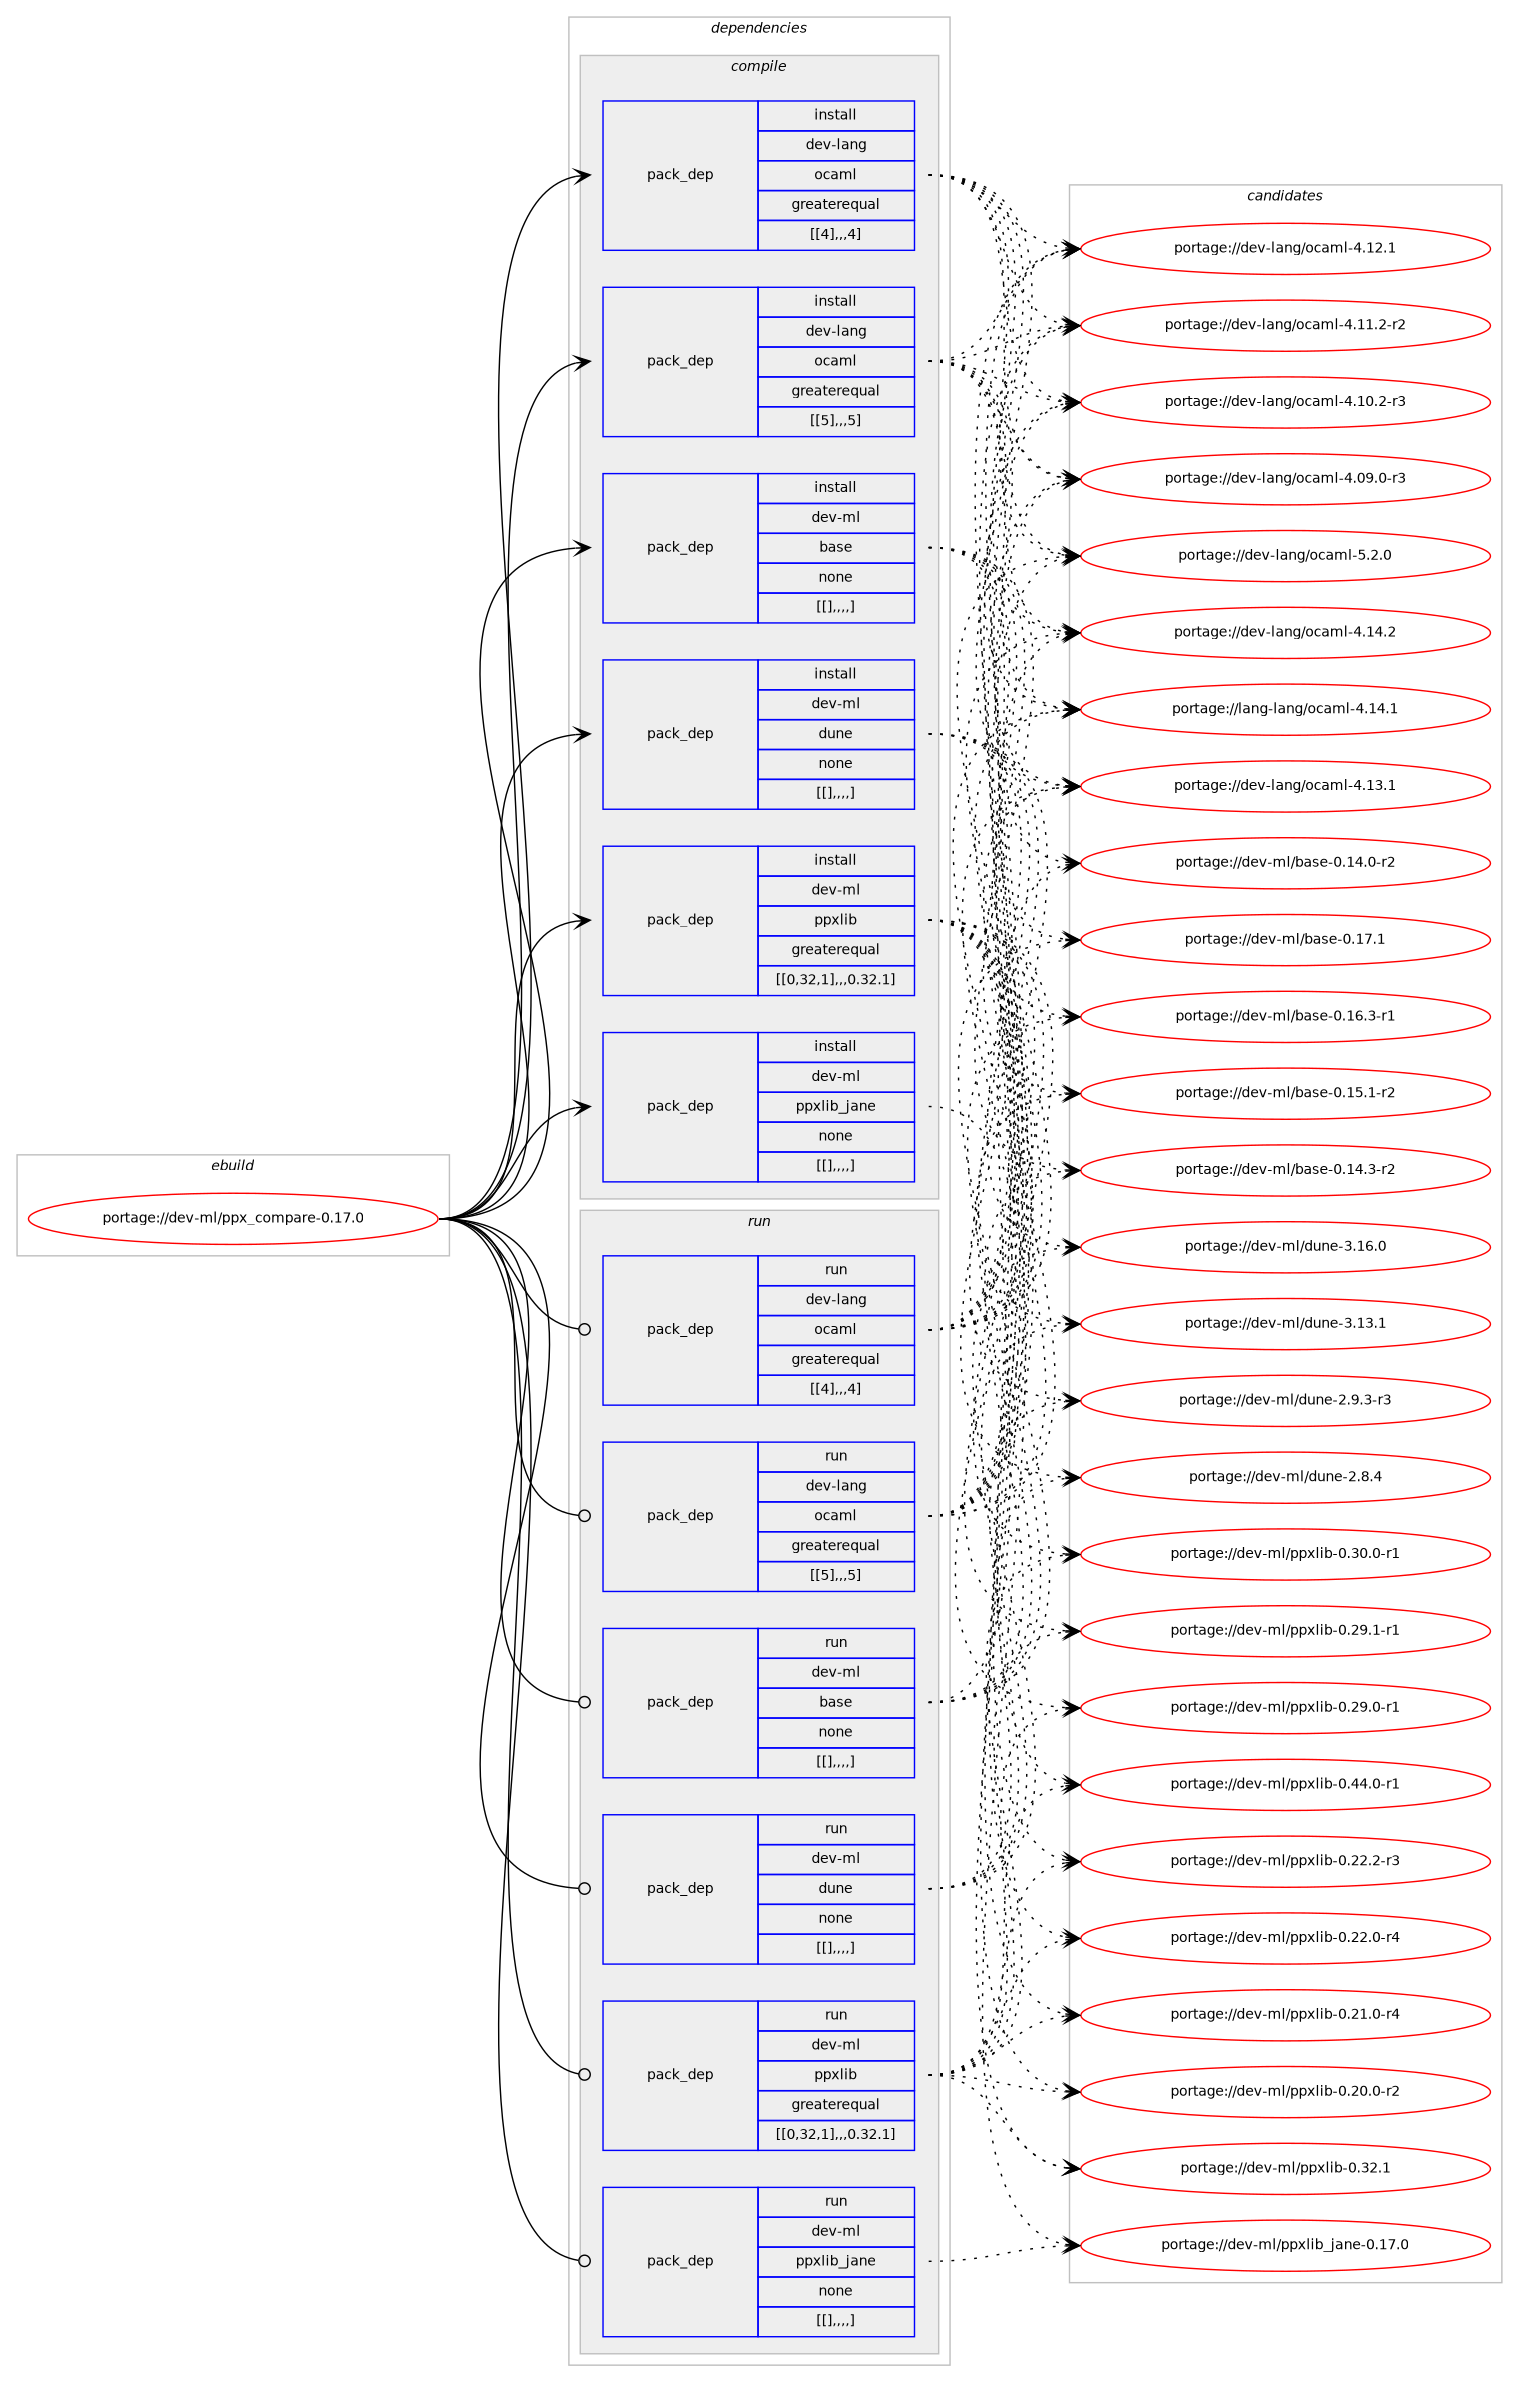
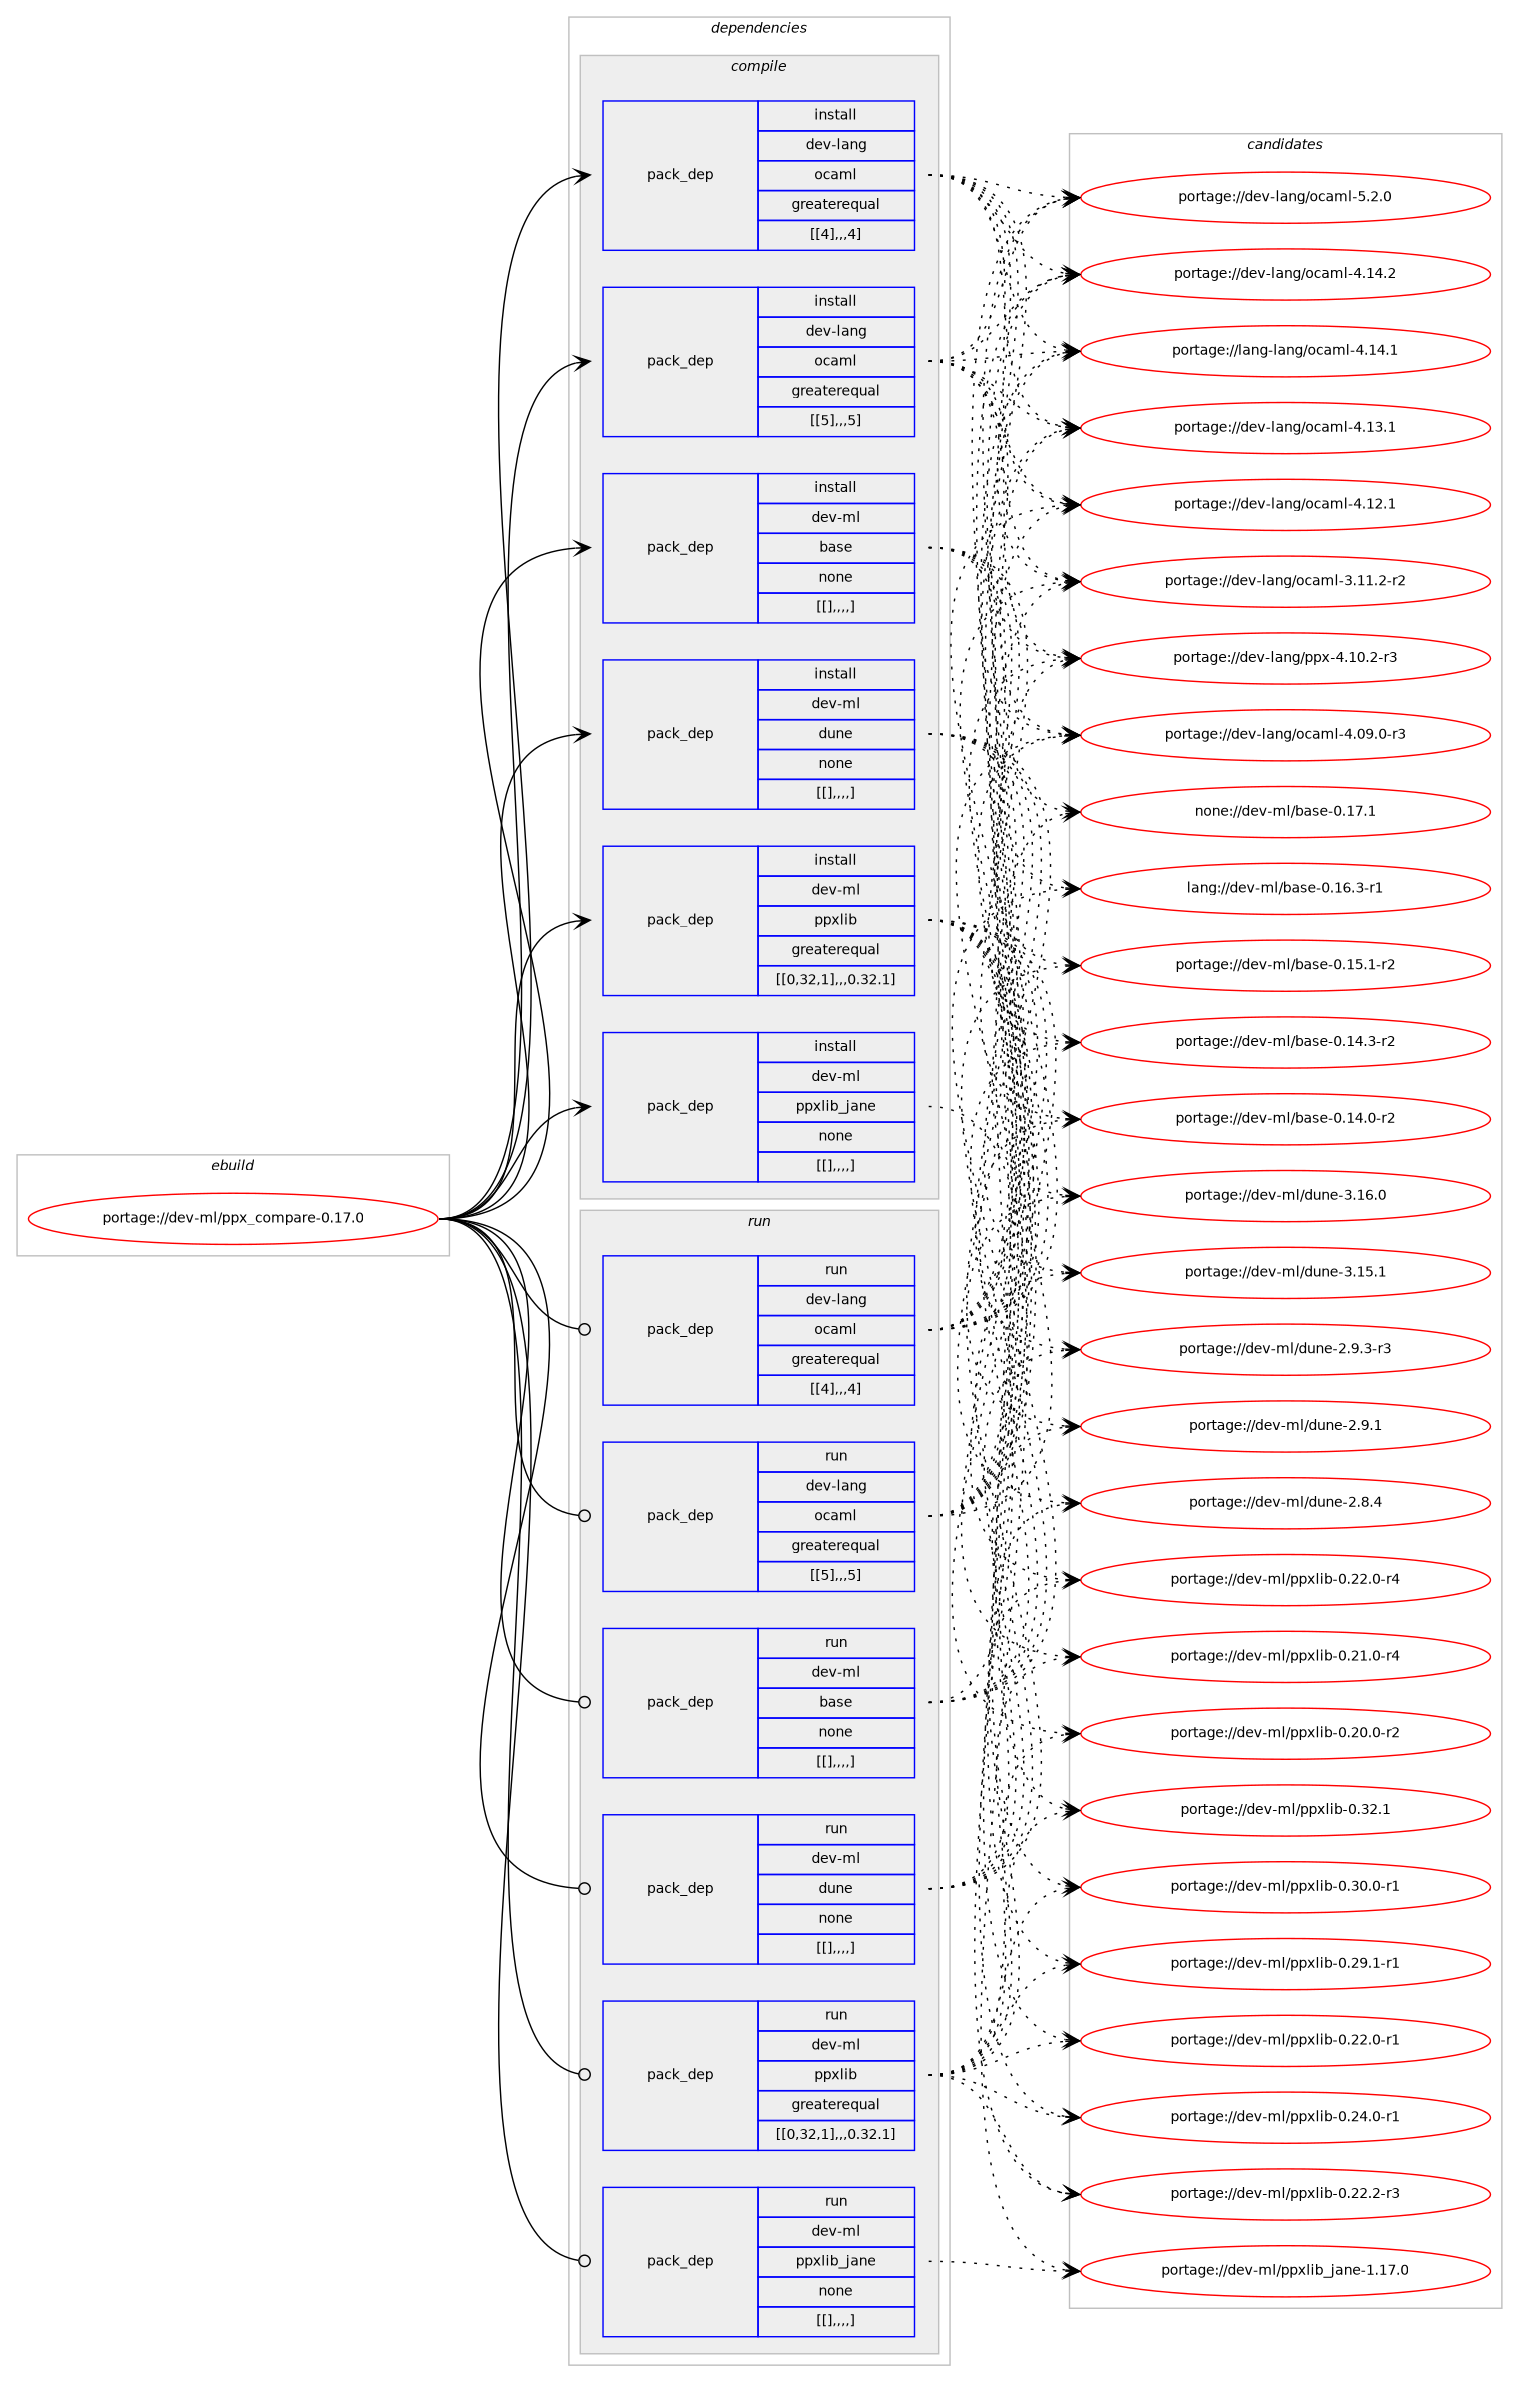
(1286, 326) -> (1286, 582)
(1286, 402) -> (1286, 658)
(1286, 940) -> (1286, 812)
(1286, 1017) -> (1286, 889)
(1286, 1324) -> (1286, 1273)
none -> (1286, 1426)
(1286, 1708) -> (1286, 2041)
(1286, 1785) -> (1286, 2118)
(1286, 2246) -> (1286, 2271)
